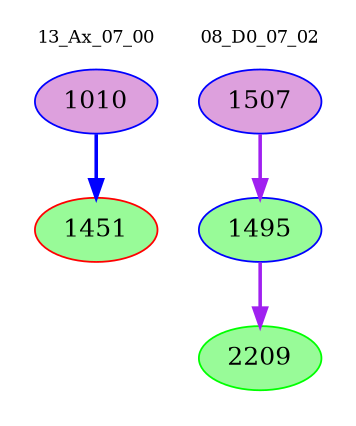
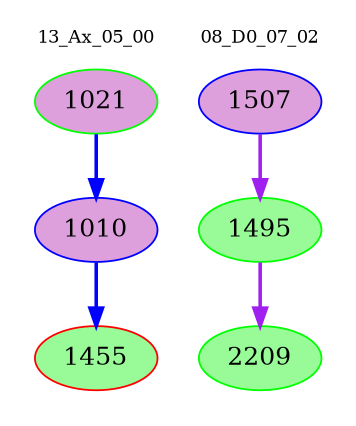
(96, 38) -> (96, 38)
none -> (96, 102)
(96, 230) -> (96, 358)
(260, 230) -> (260, 230)
